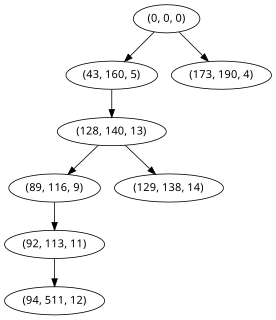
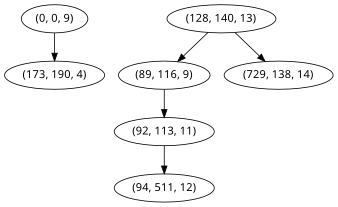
(167, 19) -> (55, 19)
(112, 75) -> none
(169, 188) -> (279, 75)
